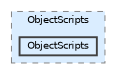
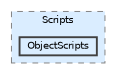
(58, 21) -> (58, 21)
